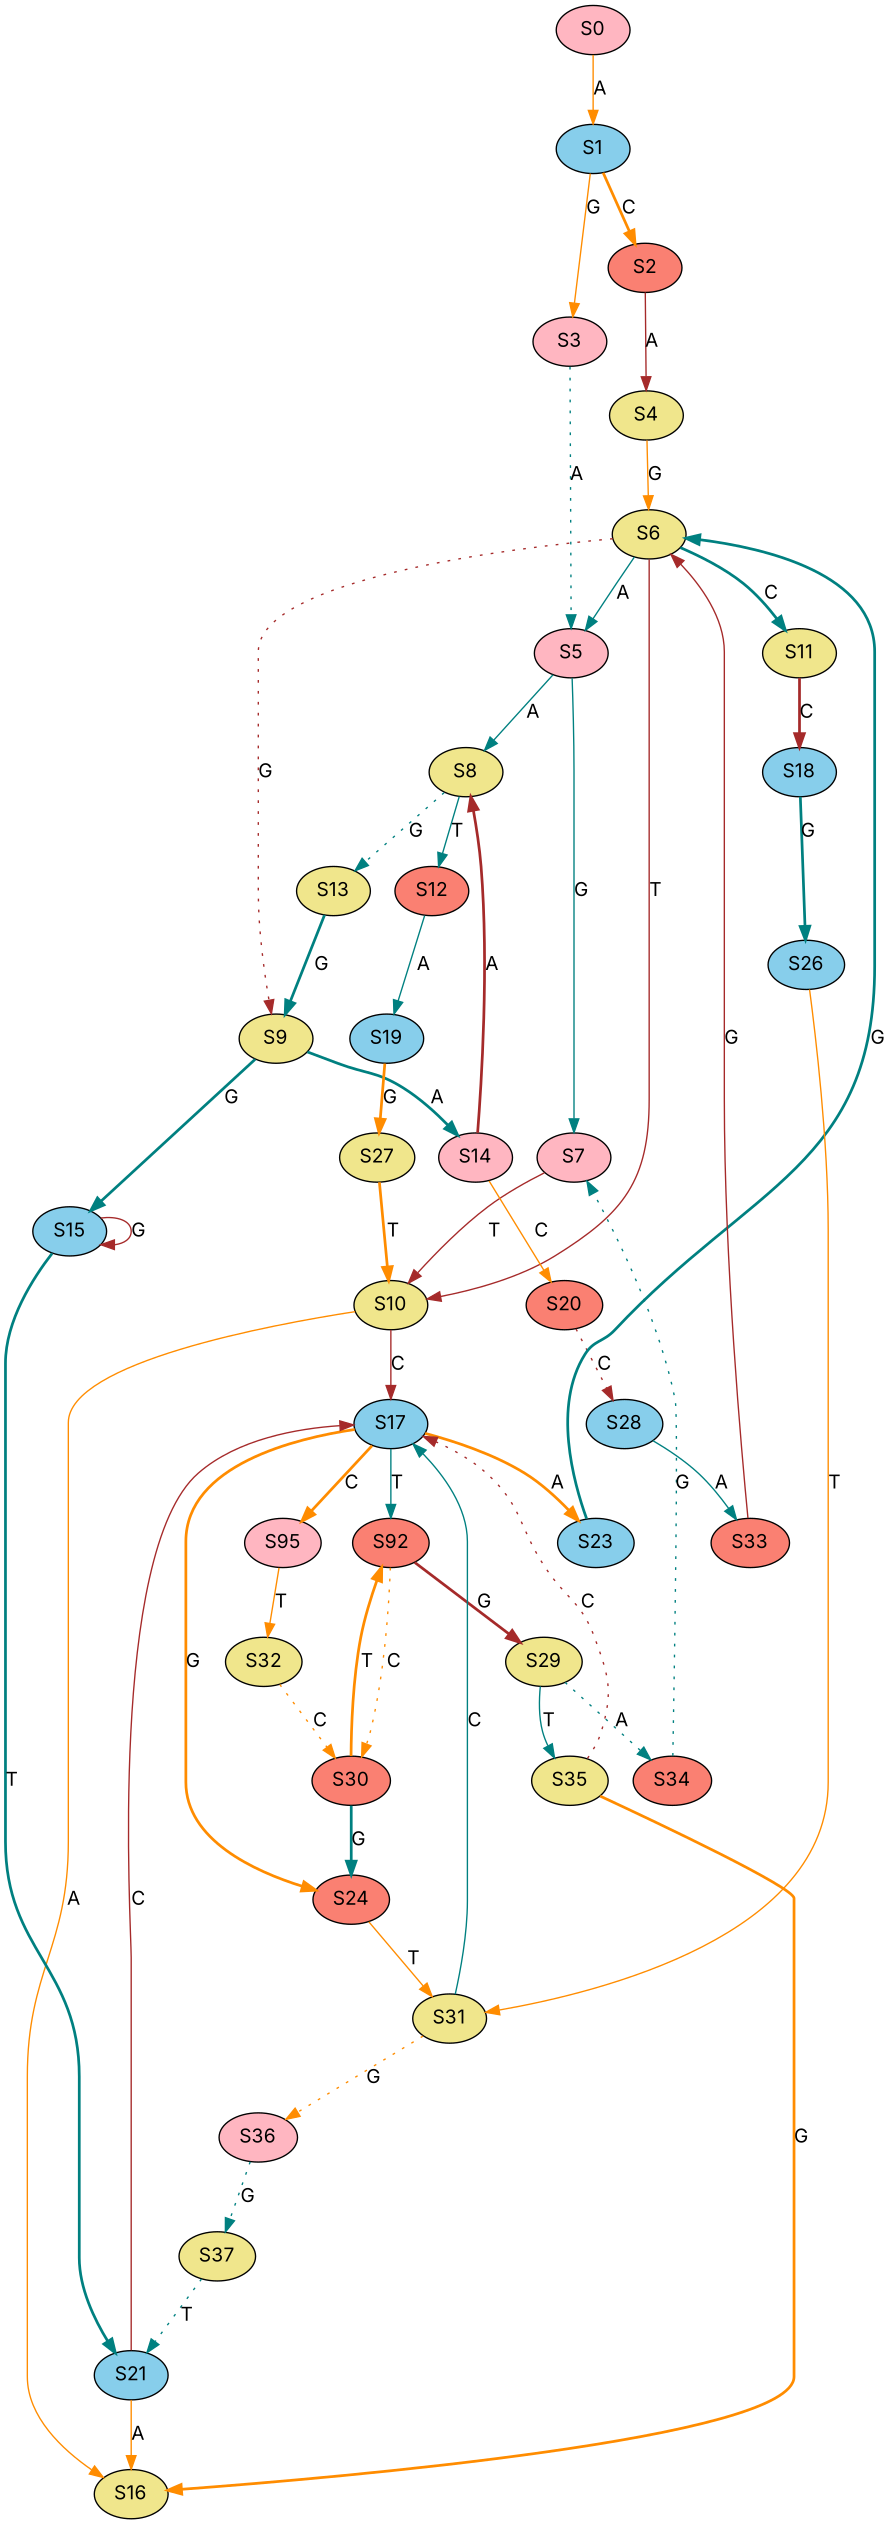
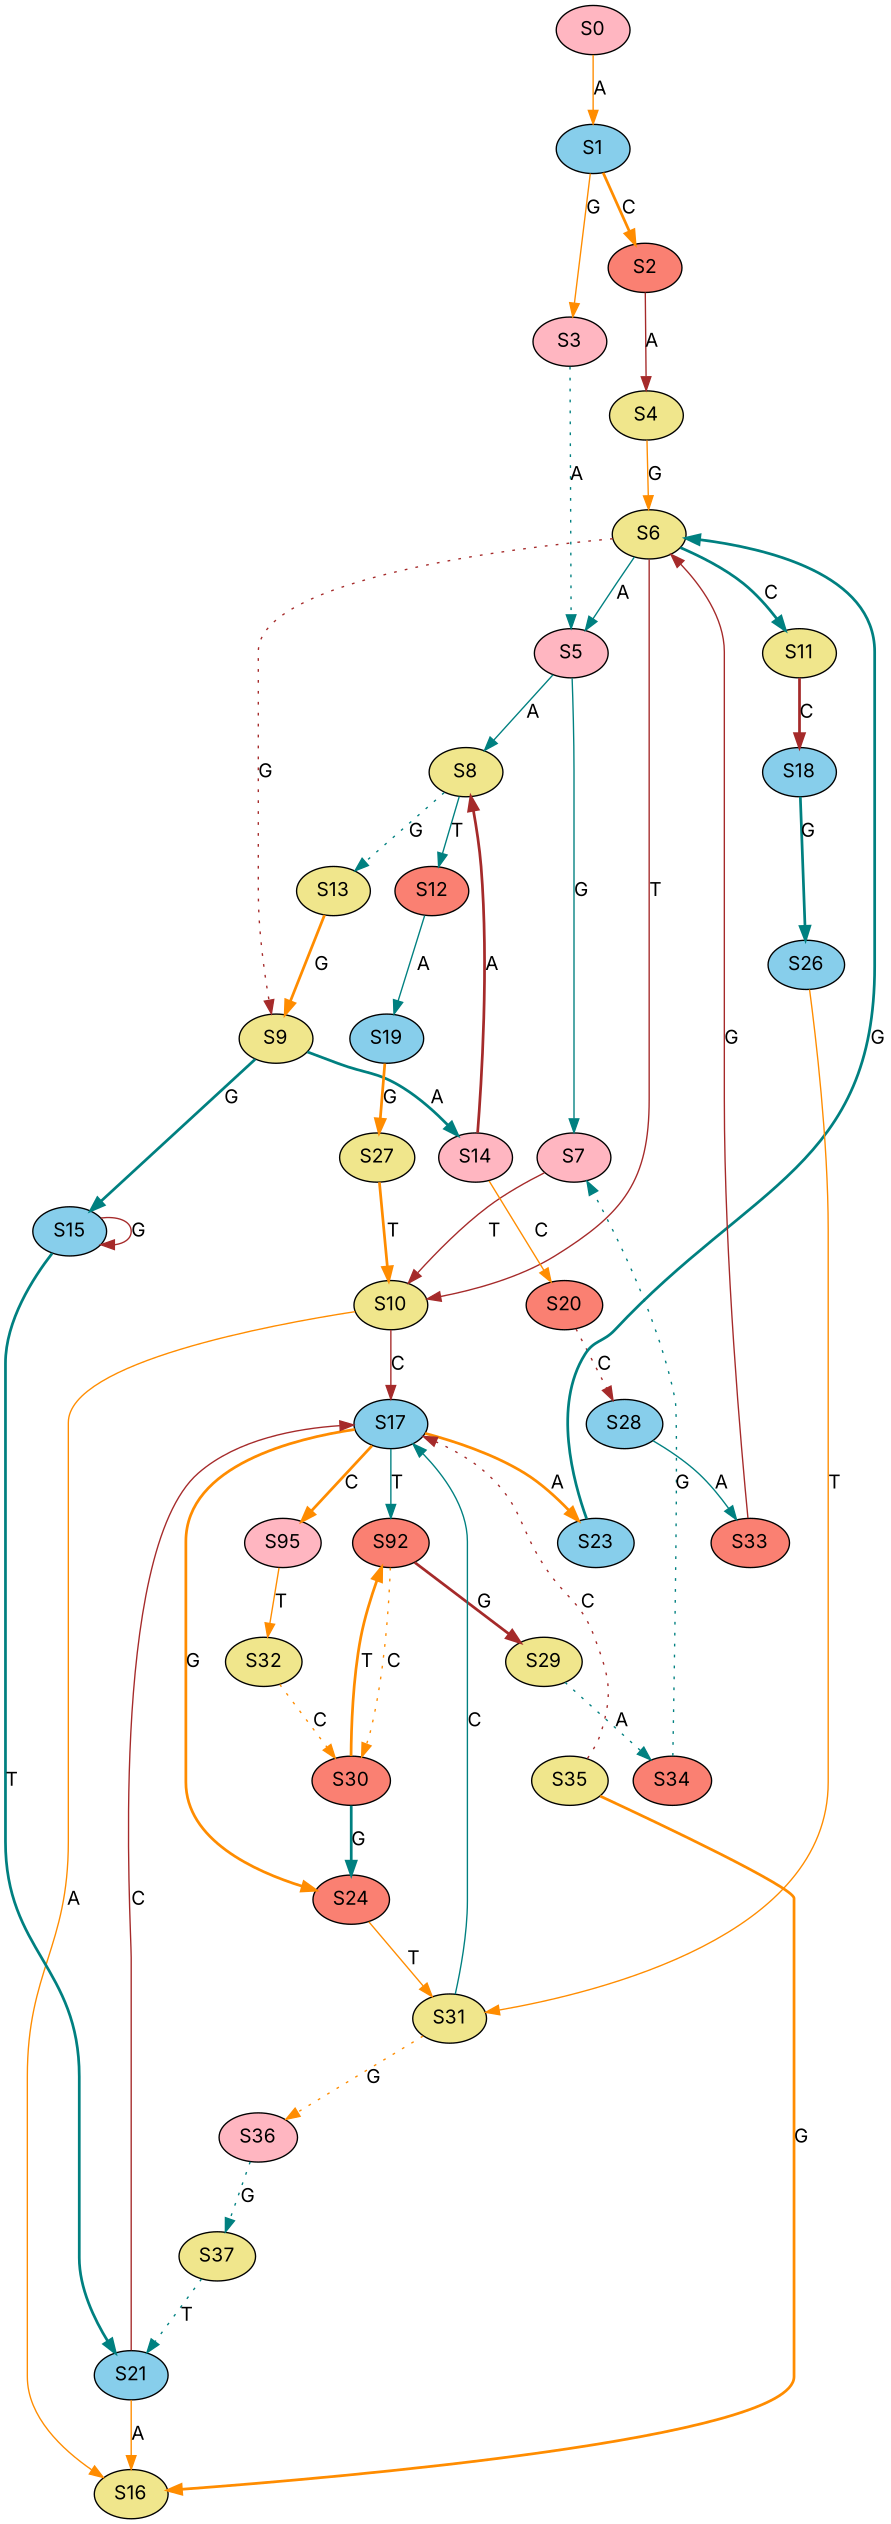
(307, 958) -> (307, 958)
(540, 1717) -> none
